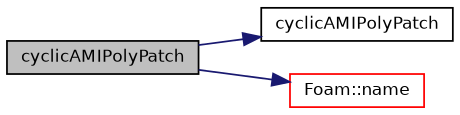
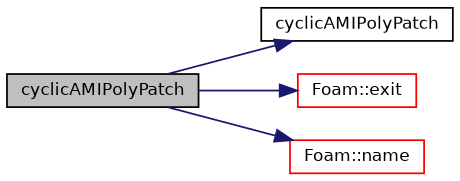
none -> (357, 91)
